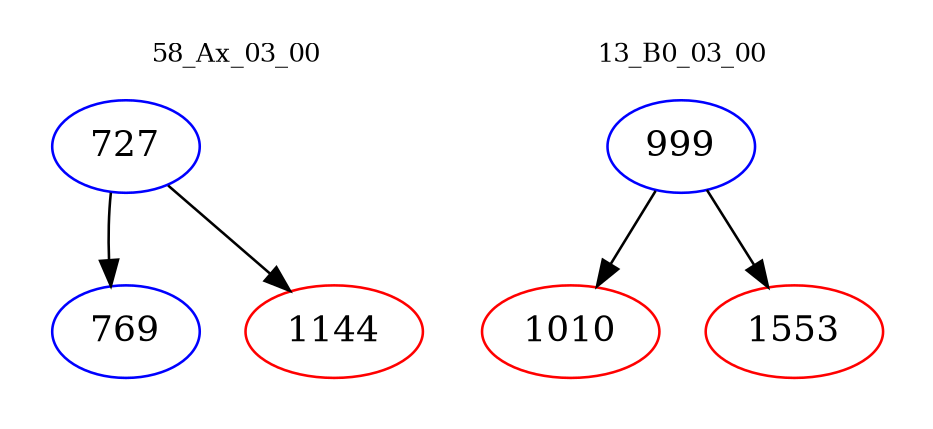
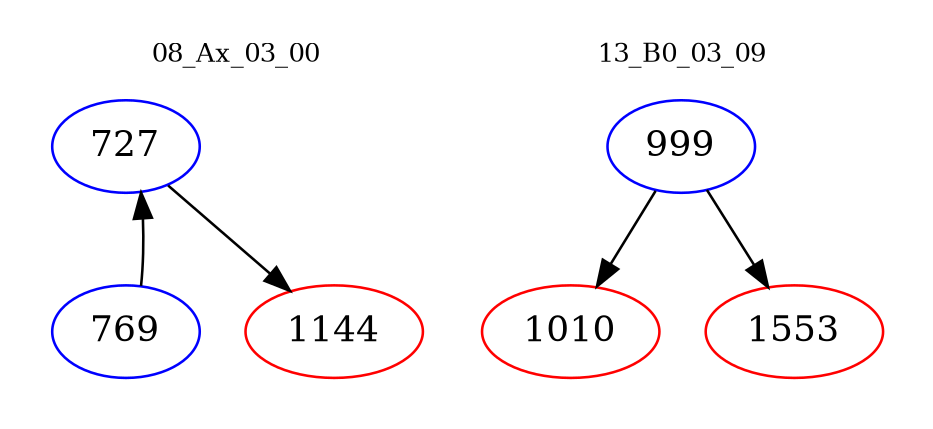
(237, 55) -> (237, 55)
(683, 55) -> (683, 55)
(109, 226) -> (143, 252)
